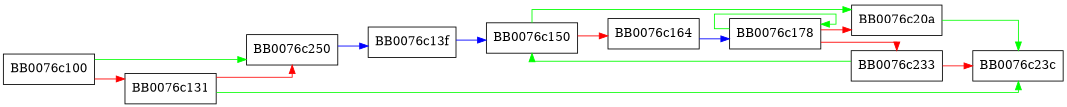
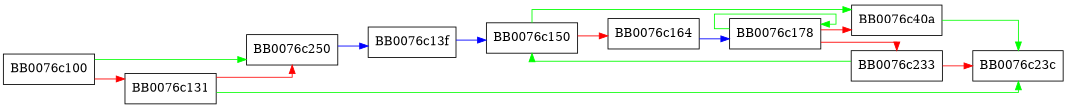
(897, 20) -> (897, 20)
